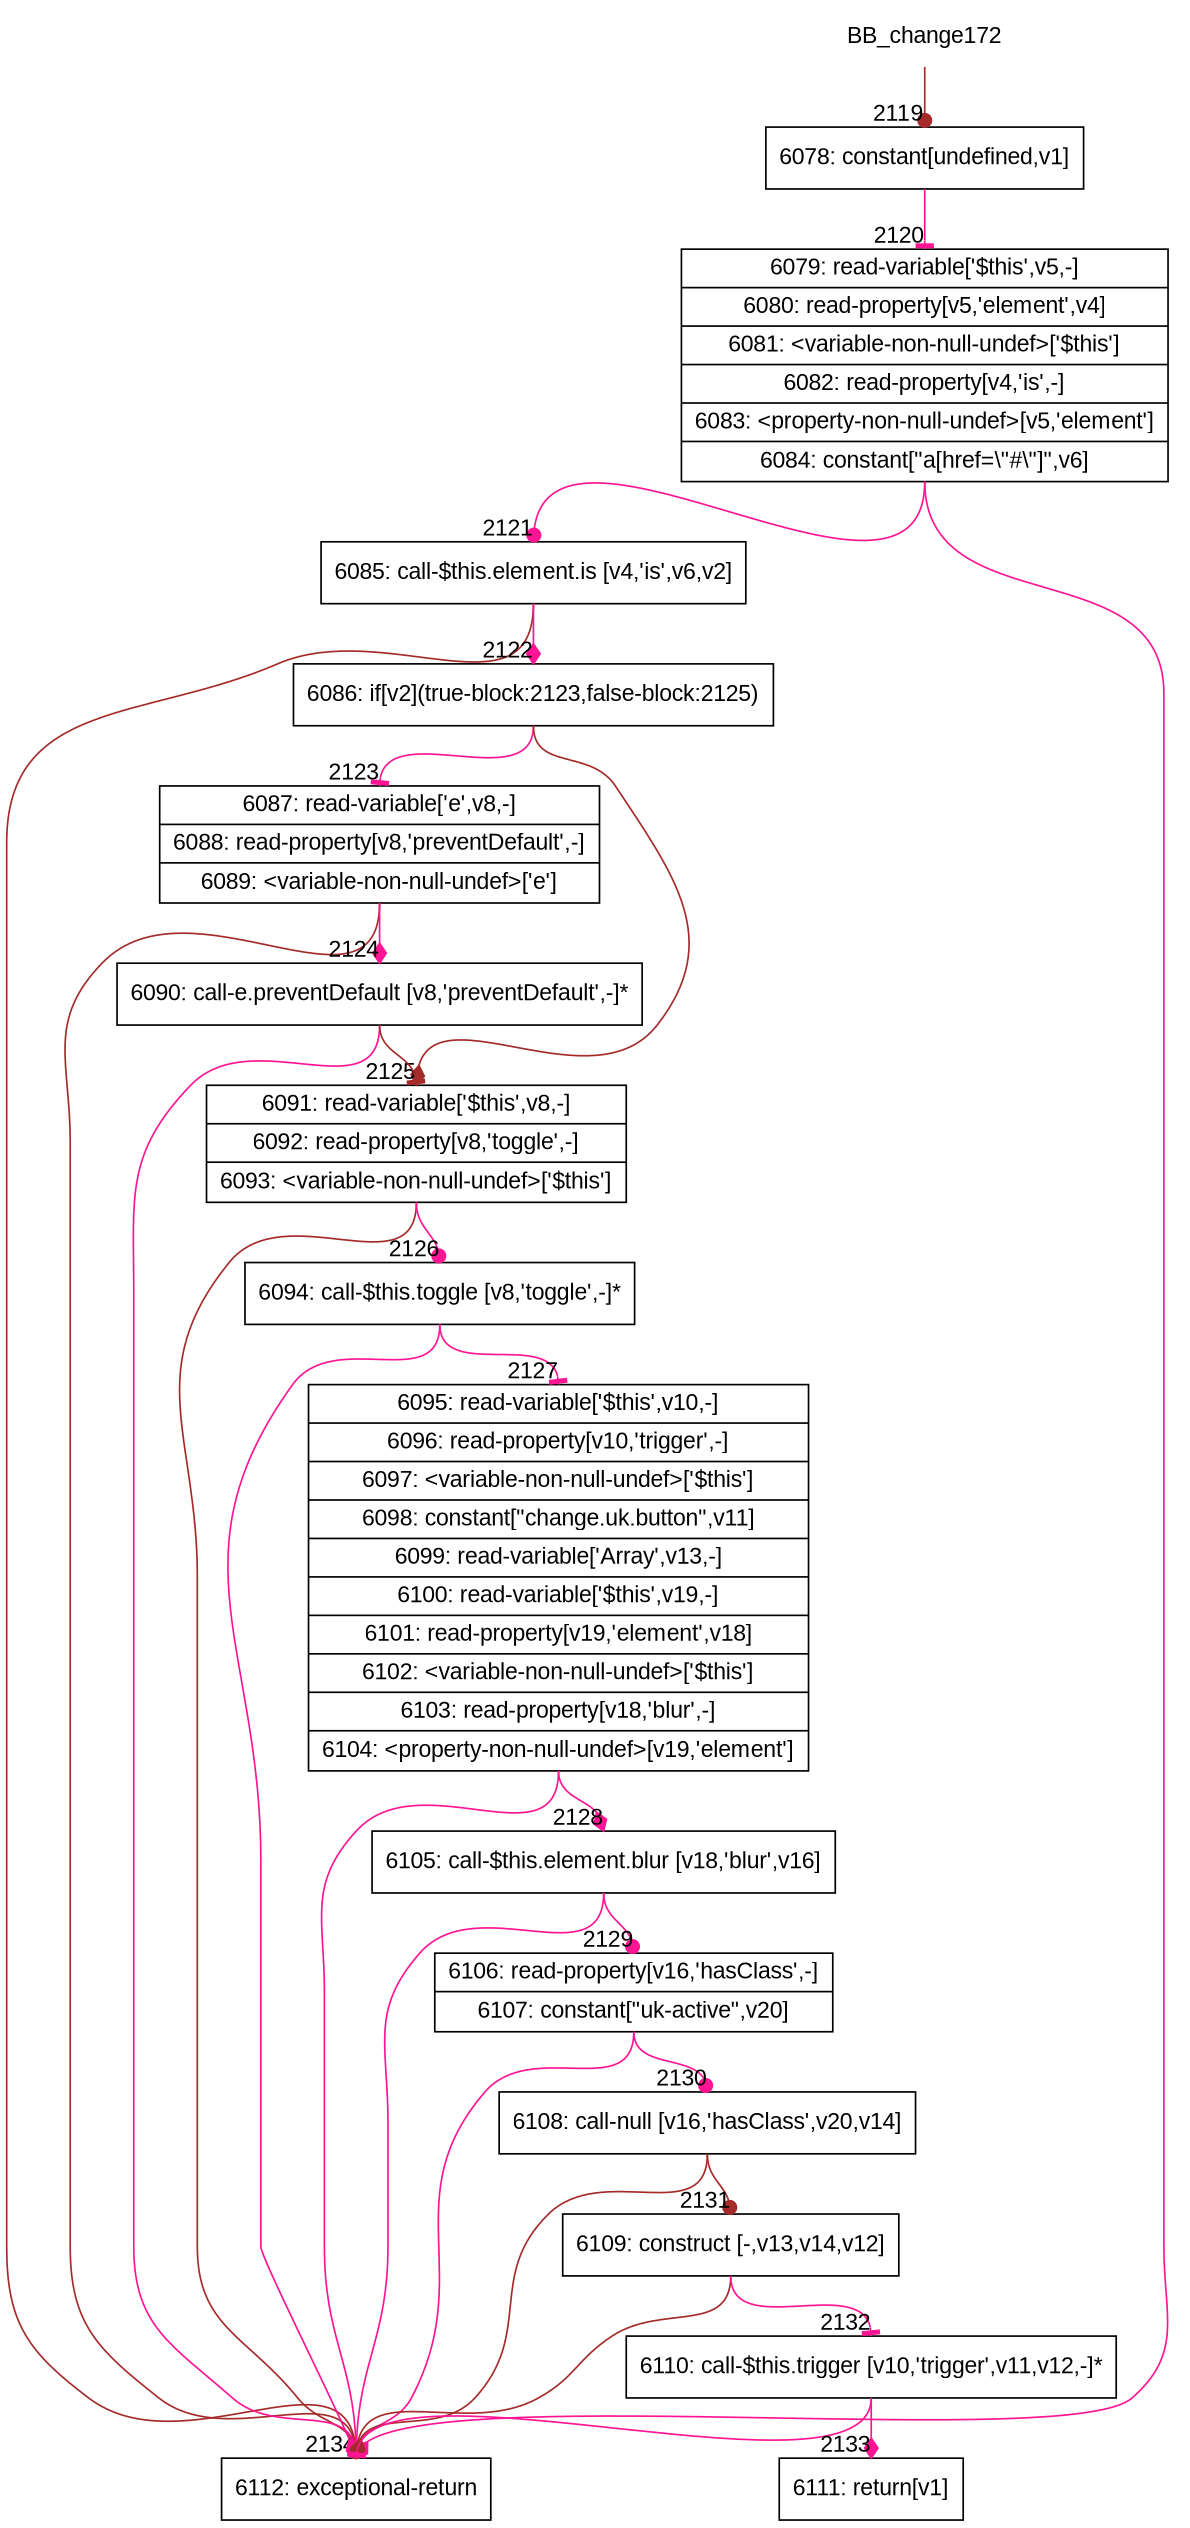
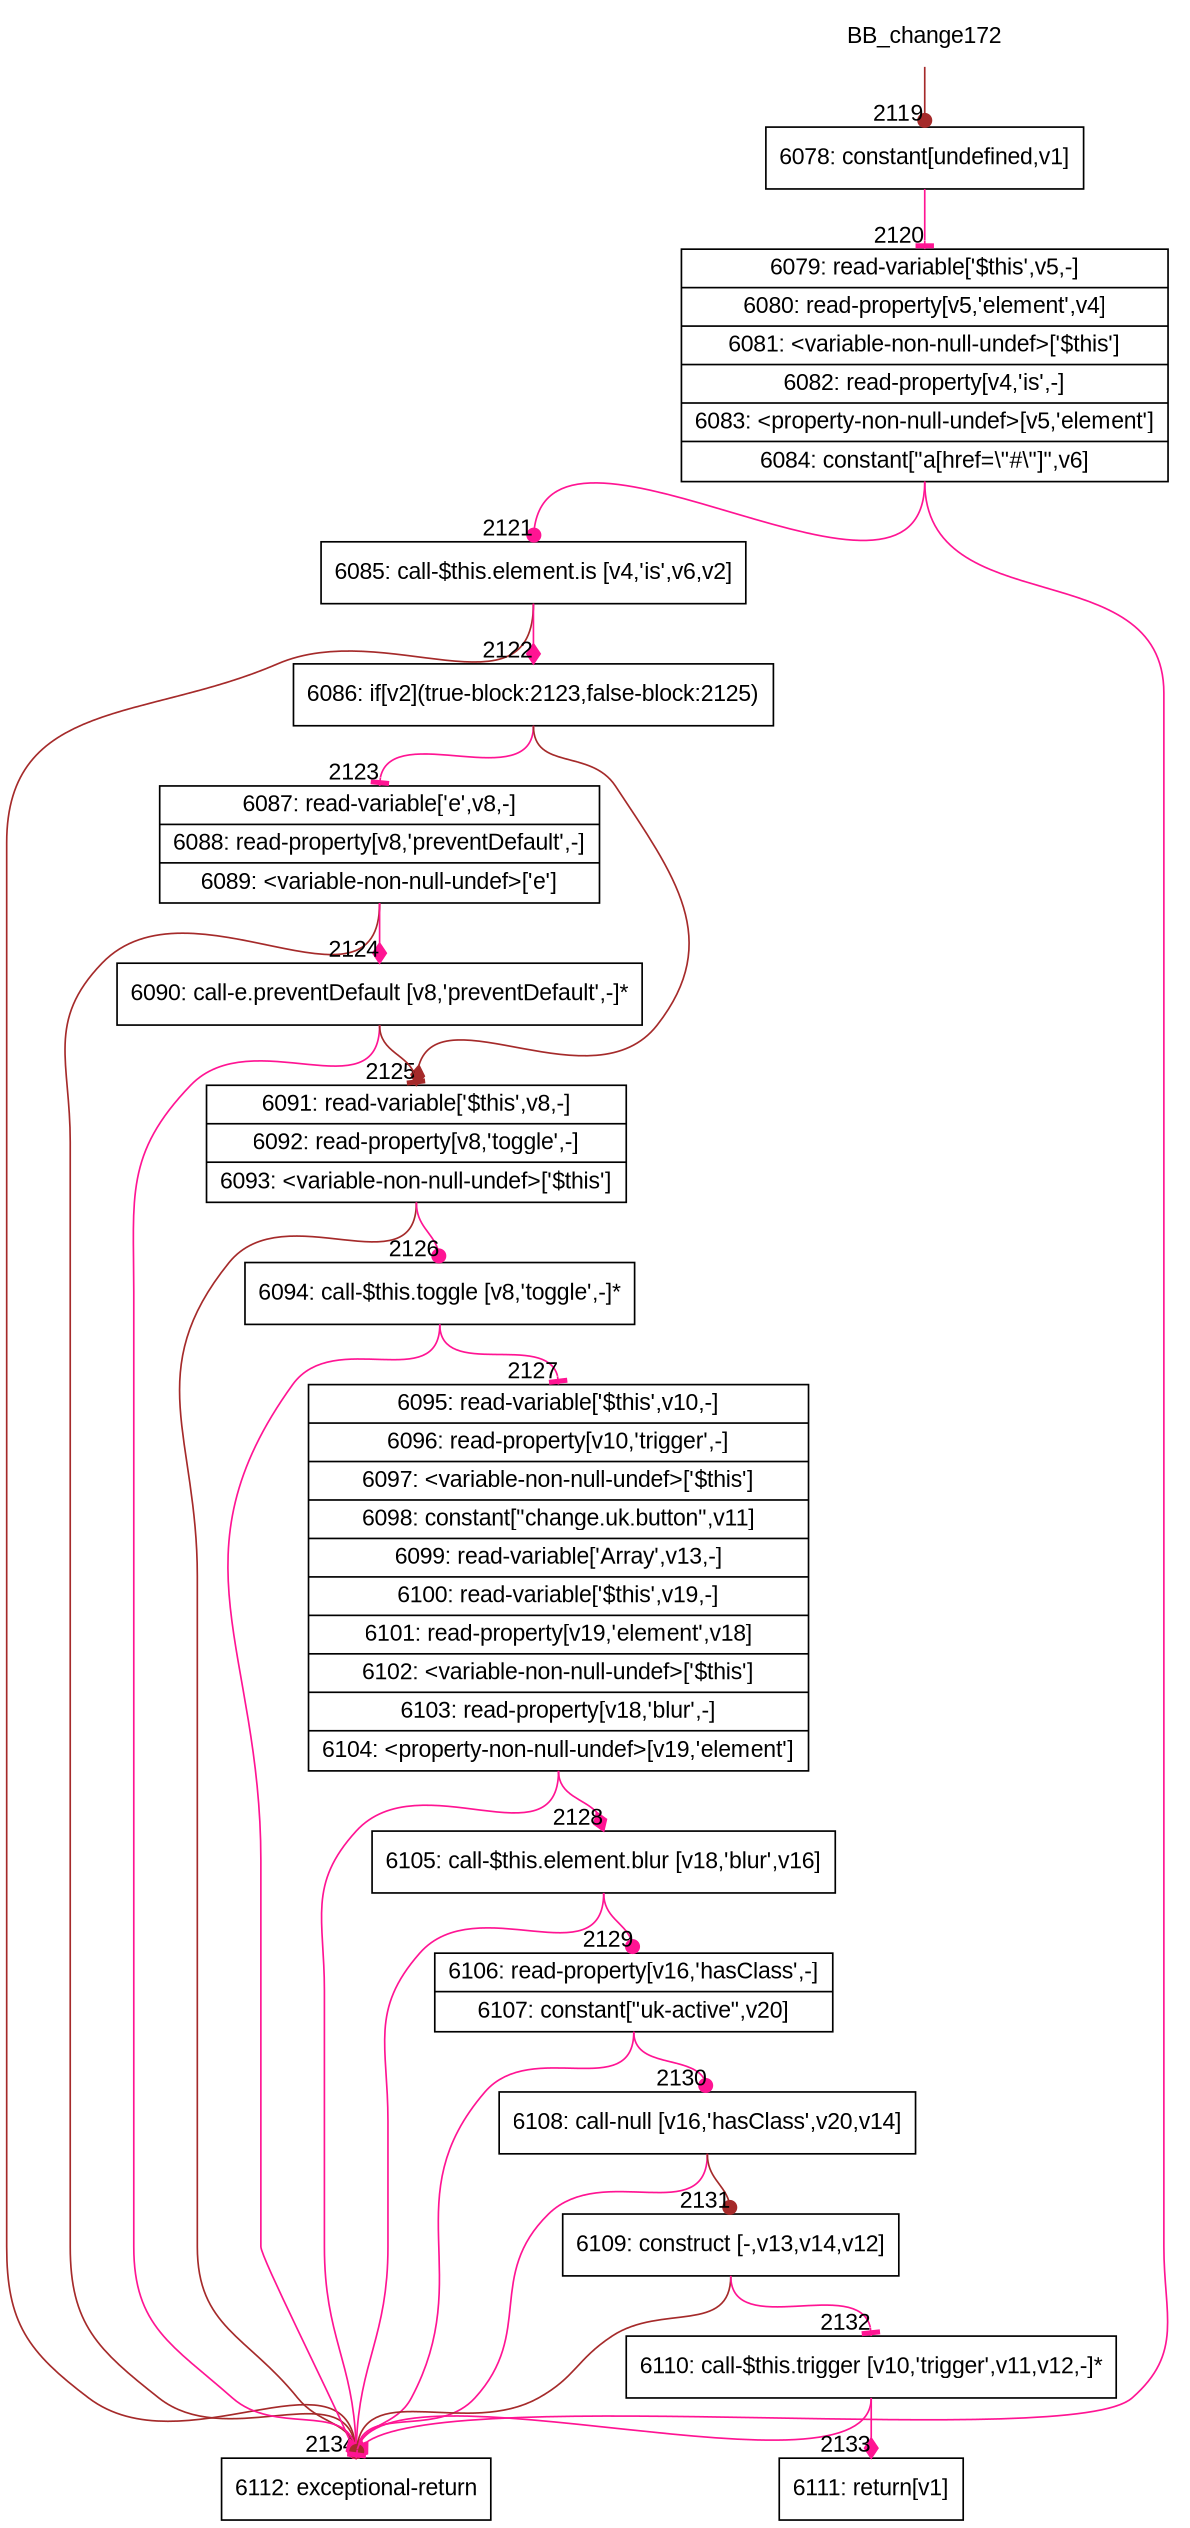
(515, 2274) -> (515, 2274)
